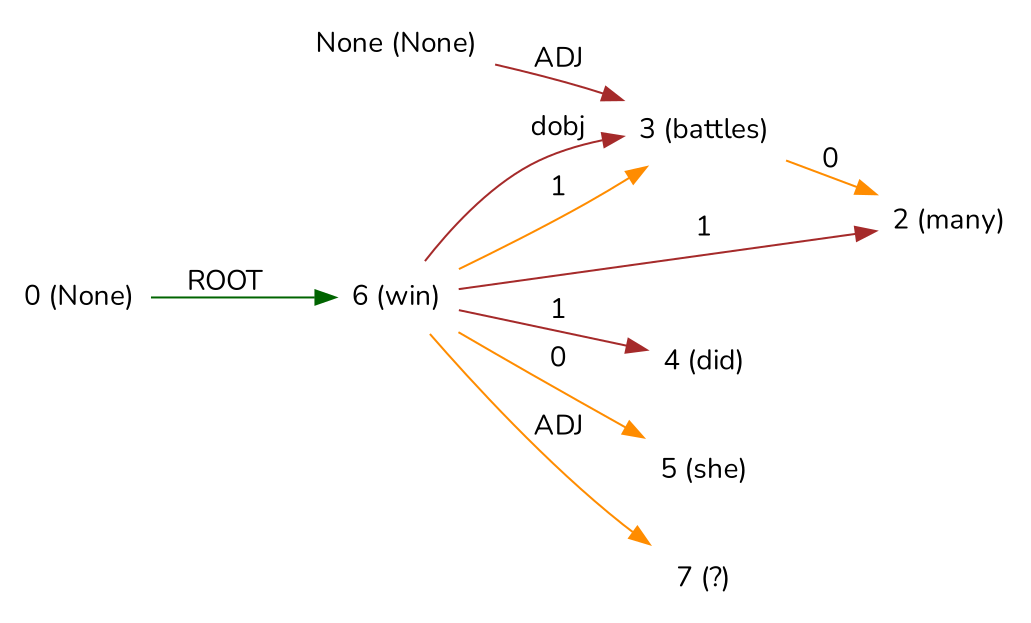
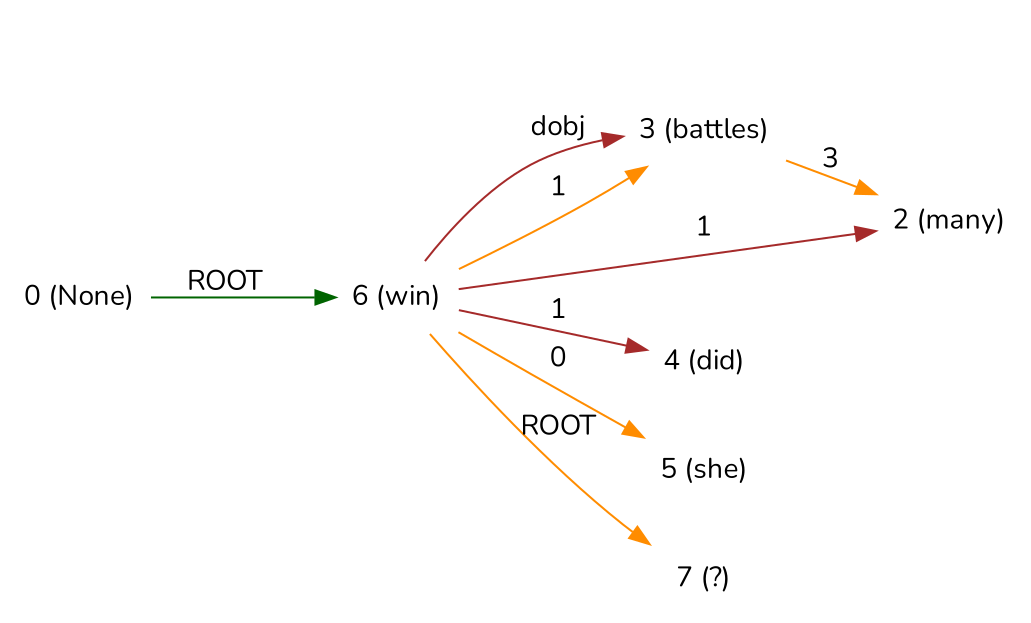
(397, 44) -> none
(831, 160) -> (831, 160)
(559, 427) -> (559, 427)
